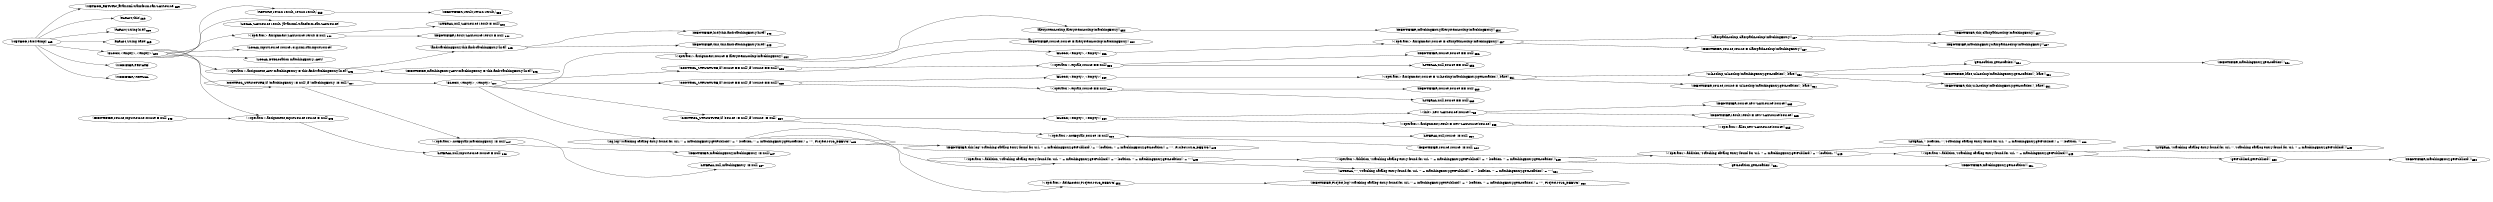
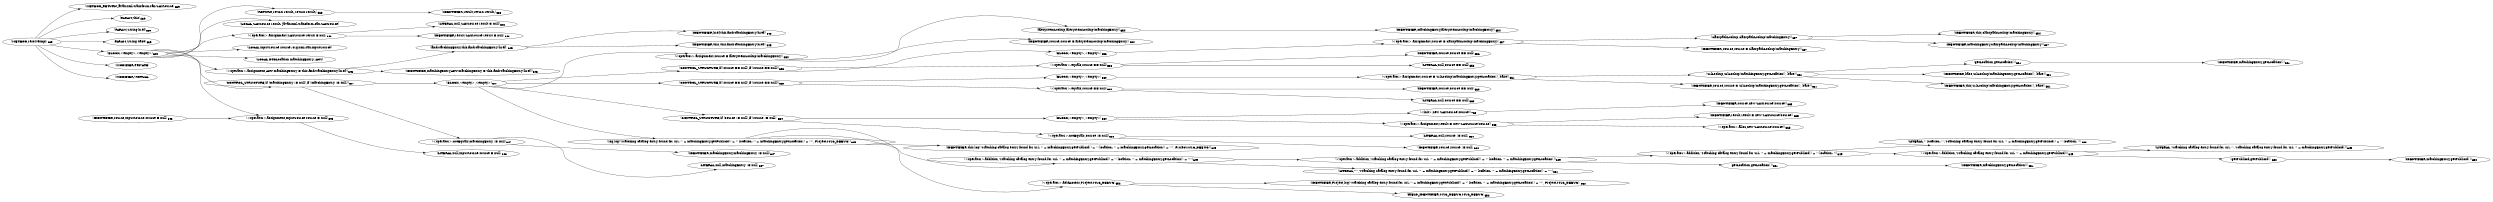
(2038, 33) -> (2038, 33)
(1590, 114) -> (1602, 120)
(1270, 141) -> (1261, 143)
none -> (1448, 195)
